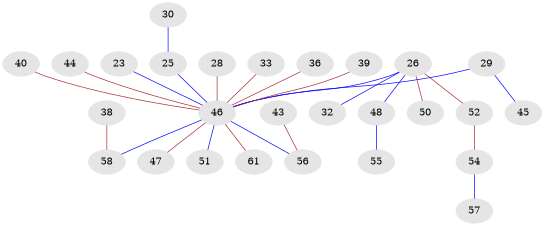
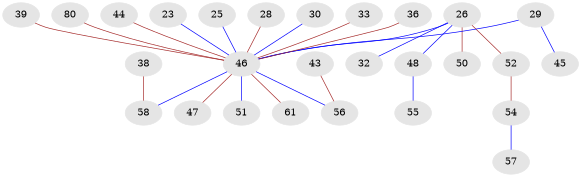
(168, 40) -> (278, 40)
(21, 64) -> (70, 15)
